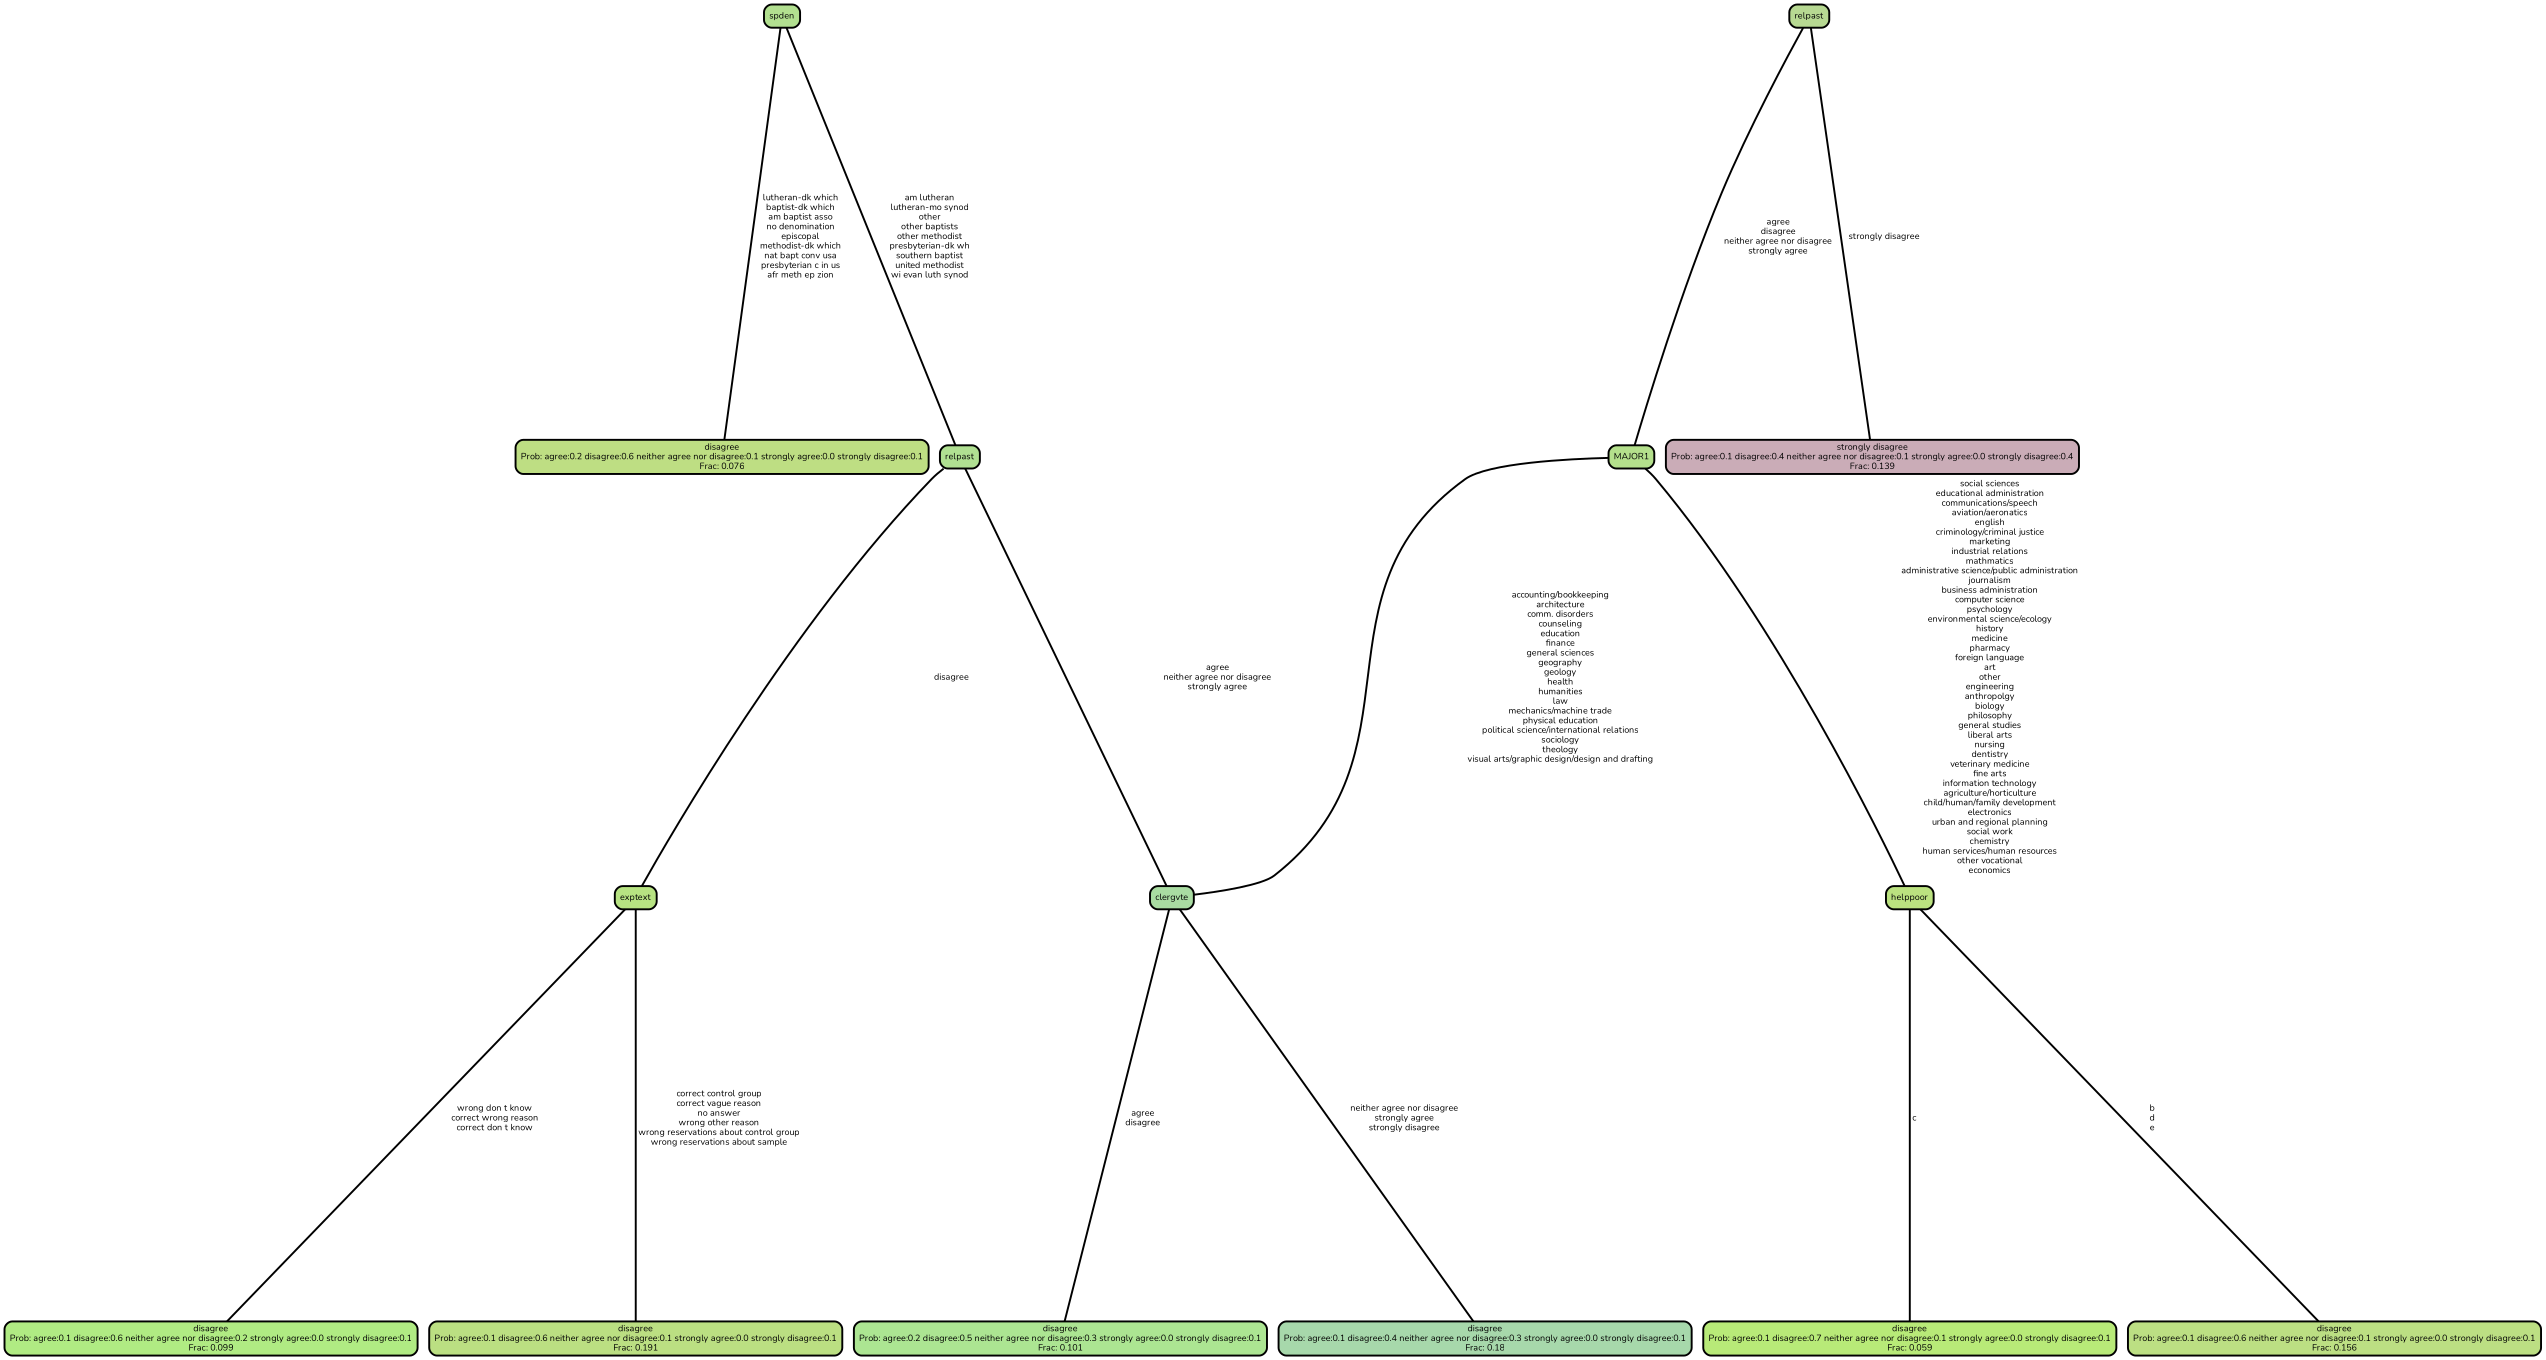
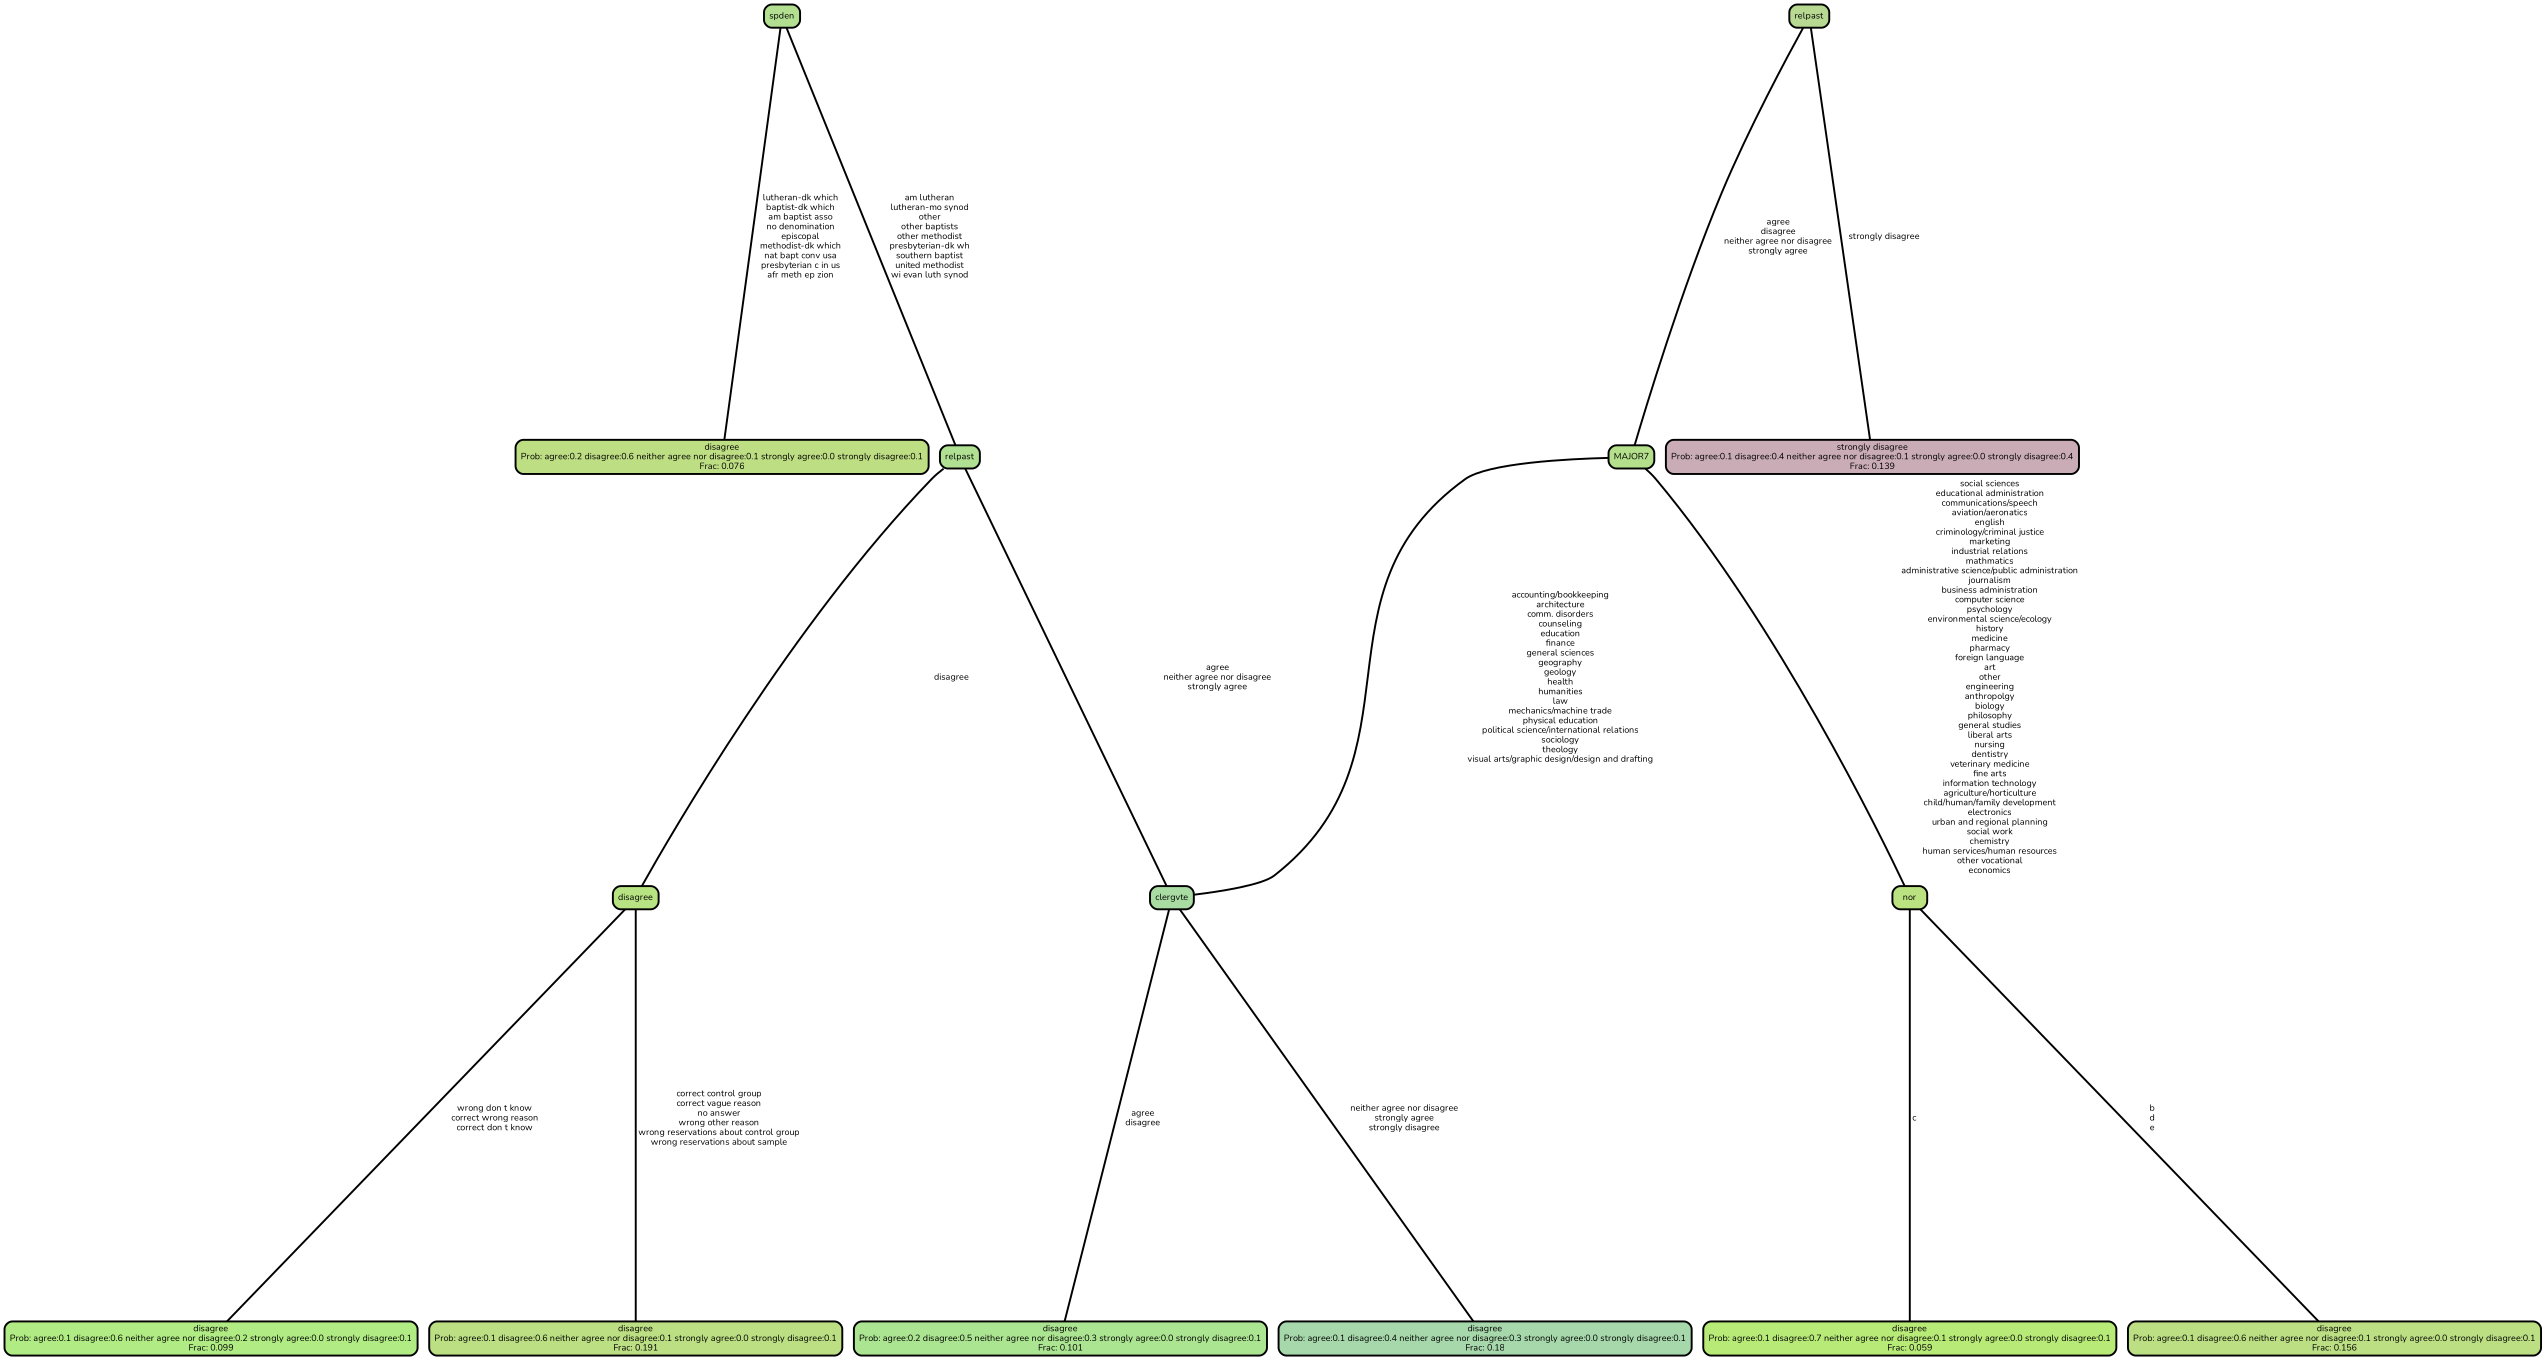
(1631, 457) -> (1631, 457)
(636, 898) -> (636, 898)
(1910, 898) -> (1910, 898)
